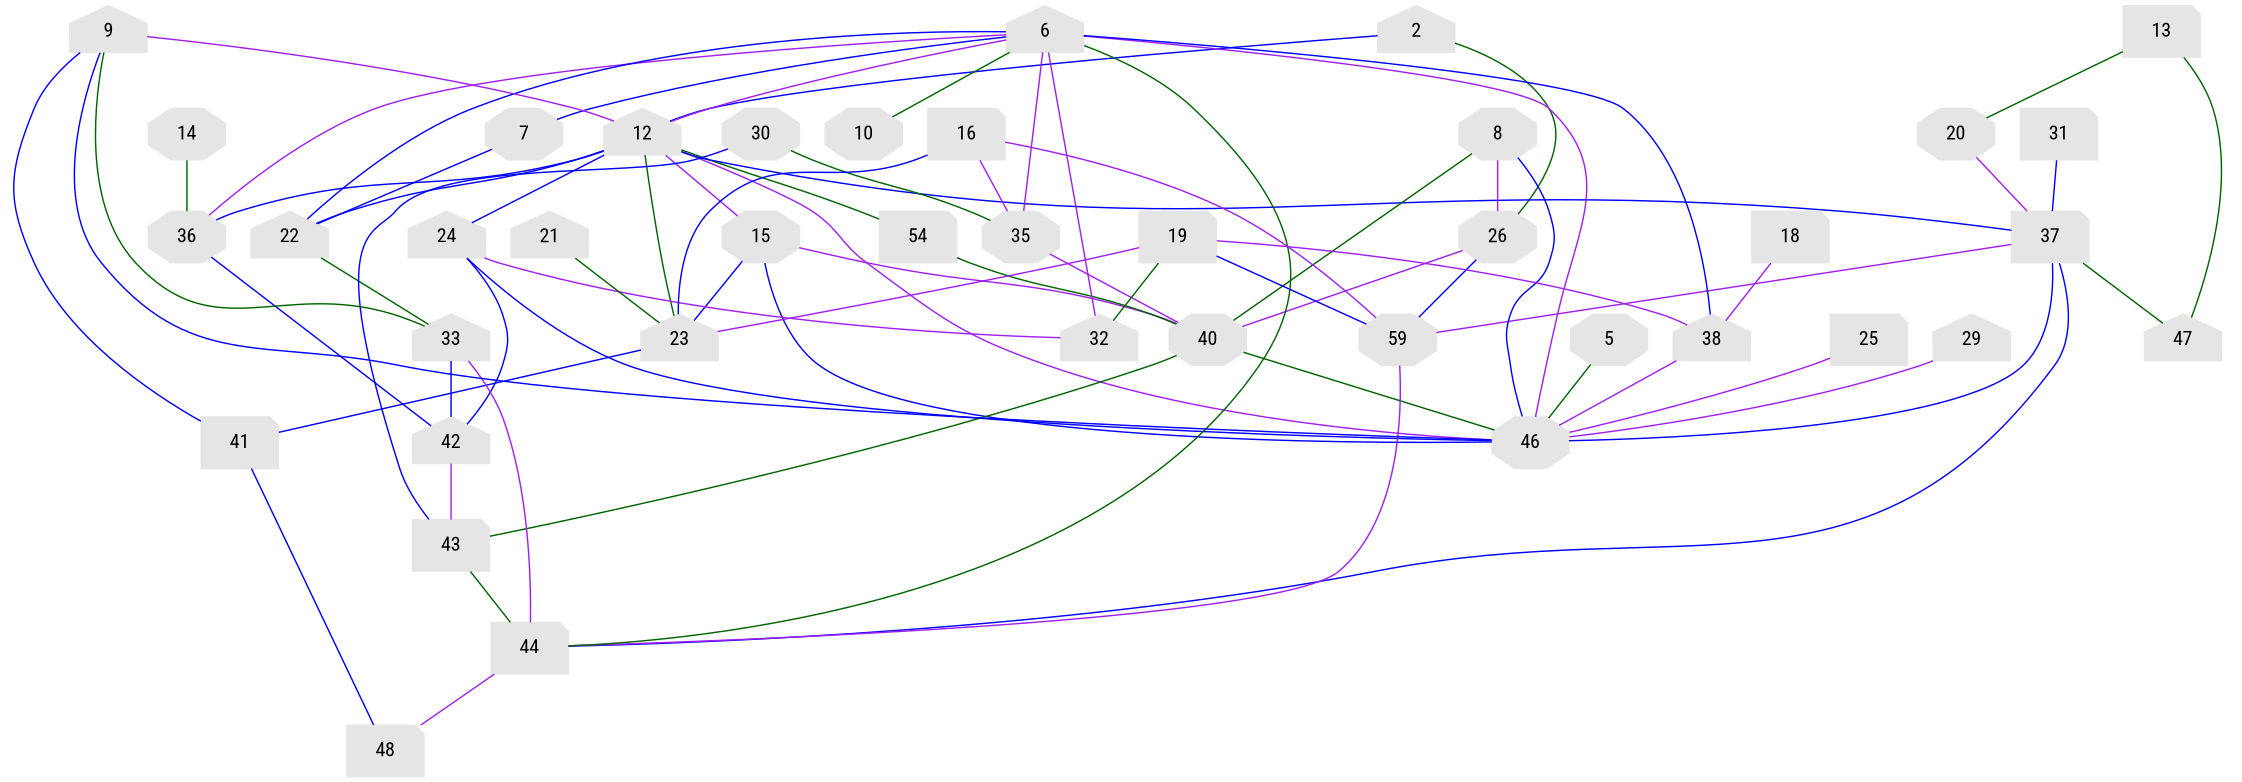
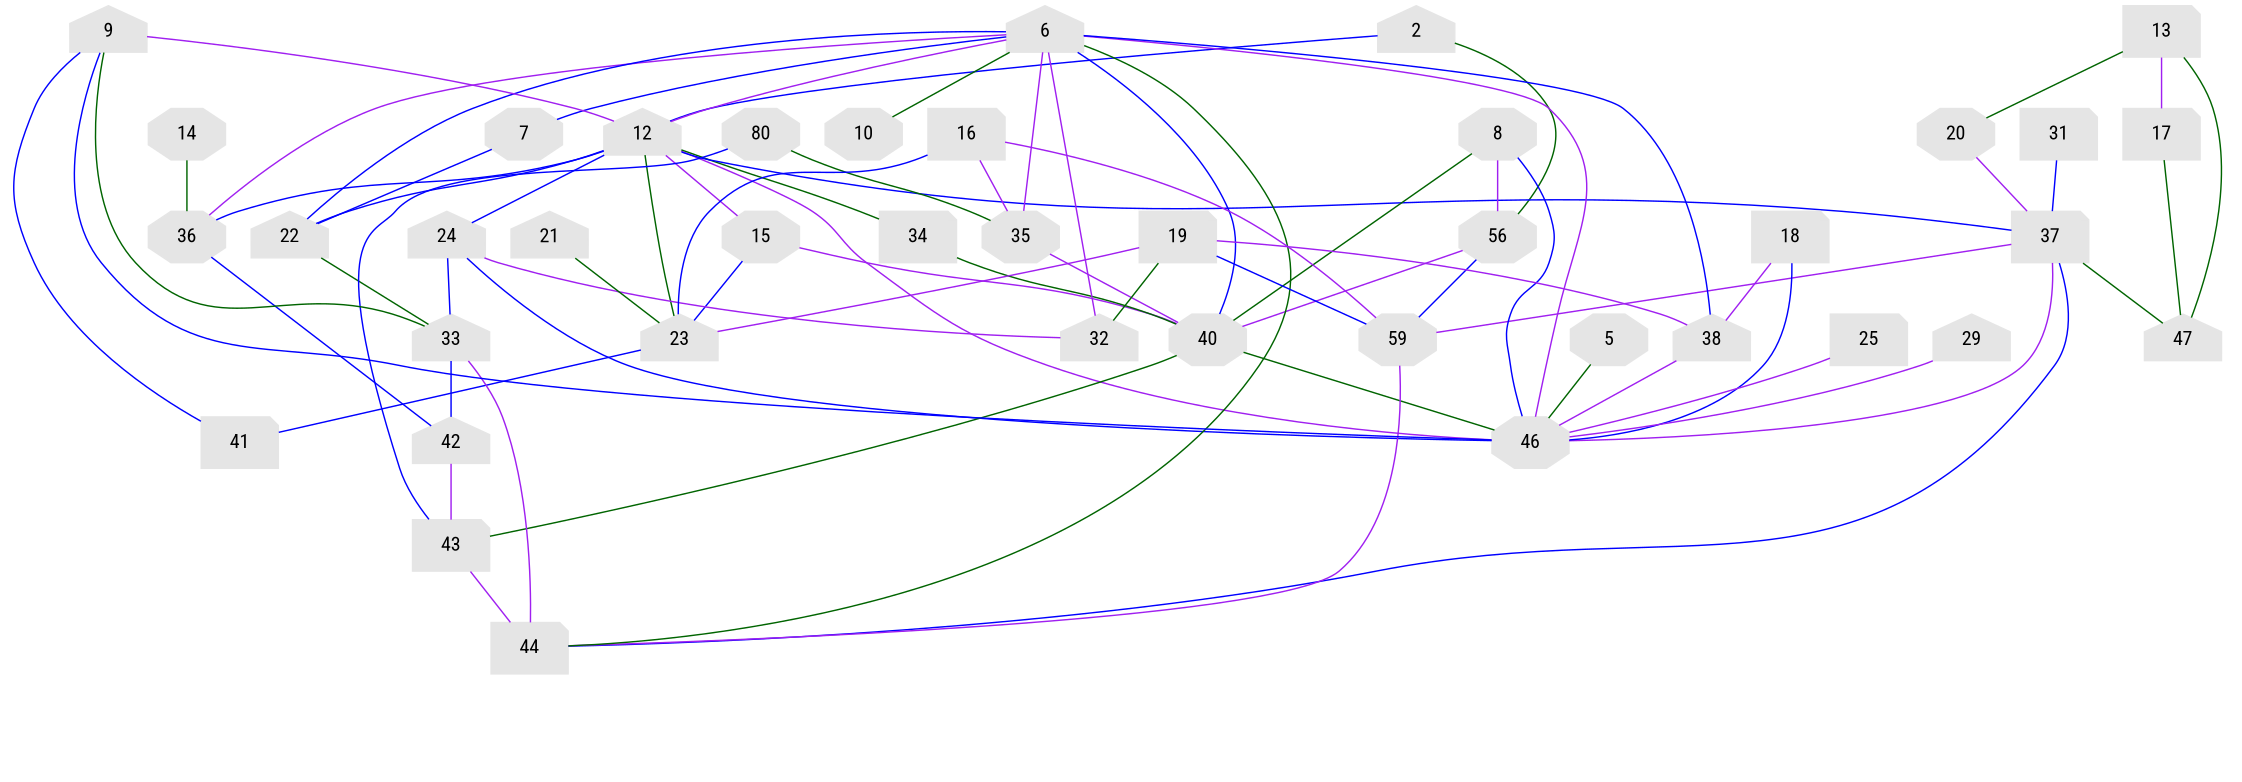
(761, 134) -> (761, 134)
none -> (2162, 134)
none -> (1200, 161)
(918, 237) -> (918, 237)
(1498, 237) -> (1498, 237)
(508, 341) -> (449, 286)
(914, 401) -> (1755, 373)
(1855, 419) -> (1855, 419)
(490, 597) -> (490, 597)
(385, 751) -> none
